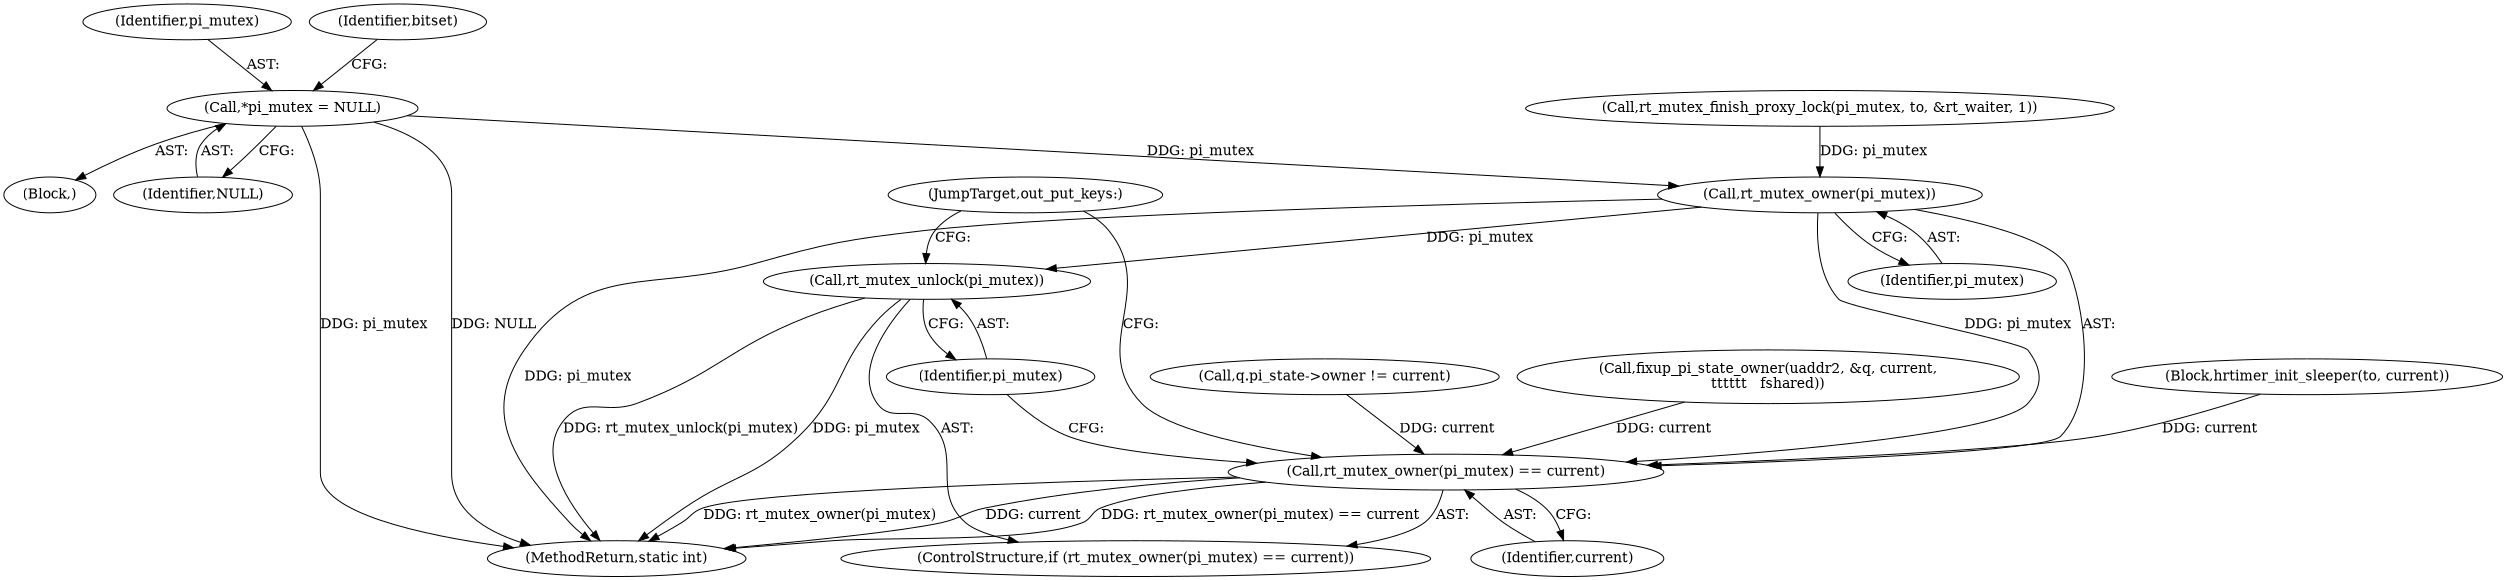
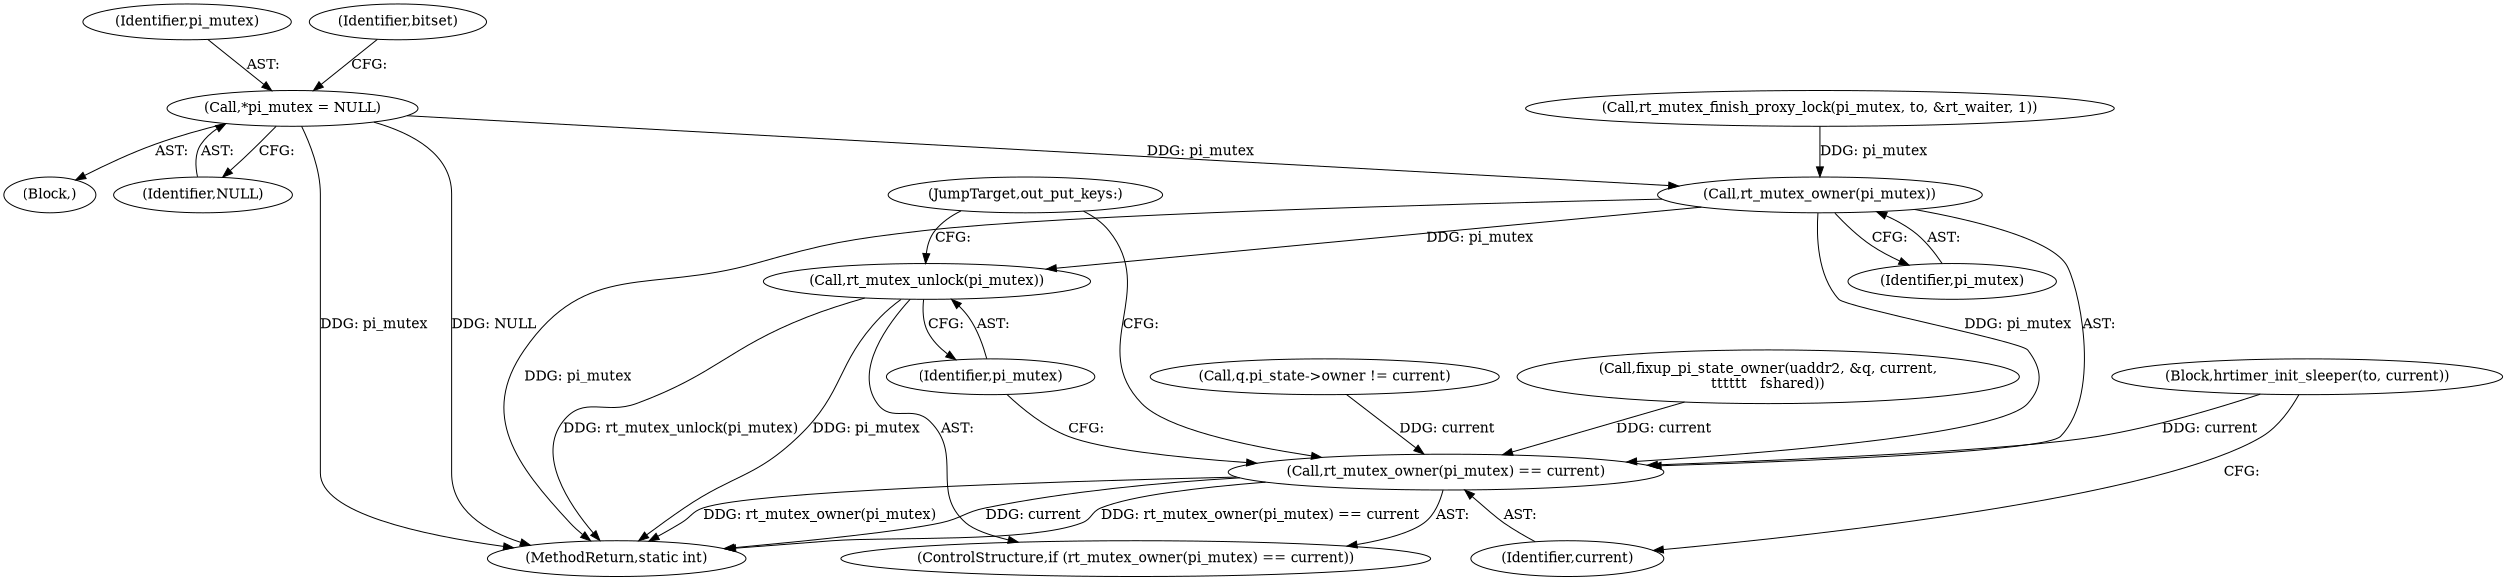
(1543, 505) -> (1995, 509)
